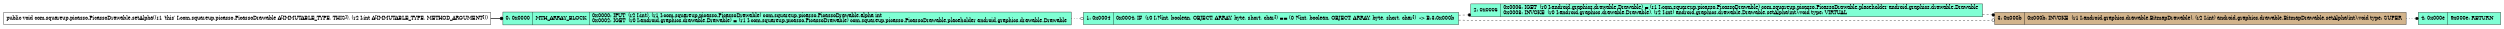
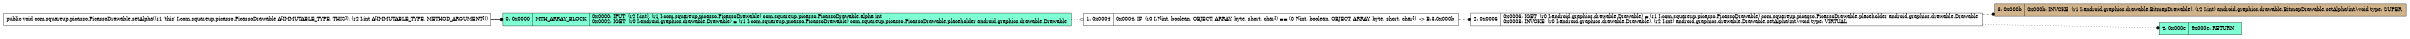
(1727, 10) -> (1727, 19)
(1271, 18) -> (1271, 19)
(2411, 18) -> (2069, 26)
(1725, 21) -> none
